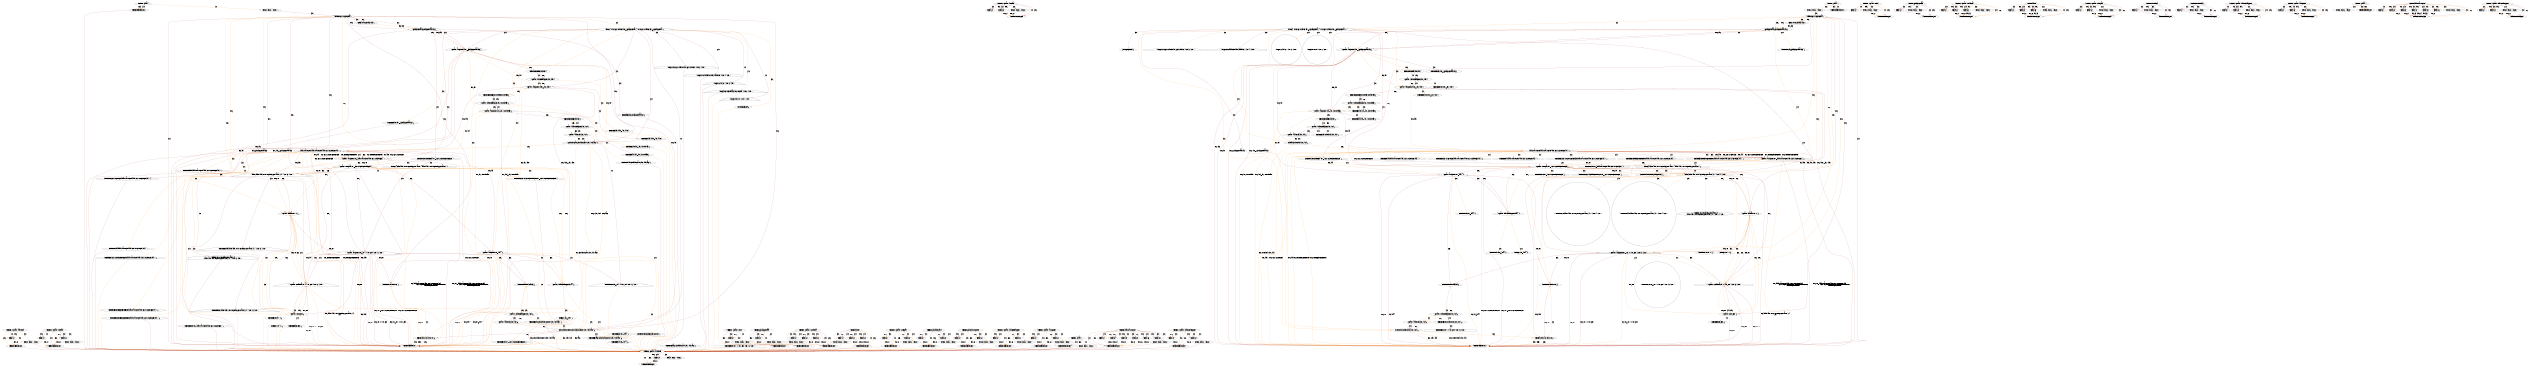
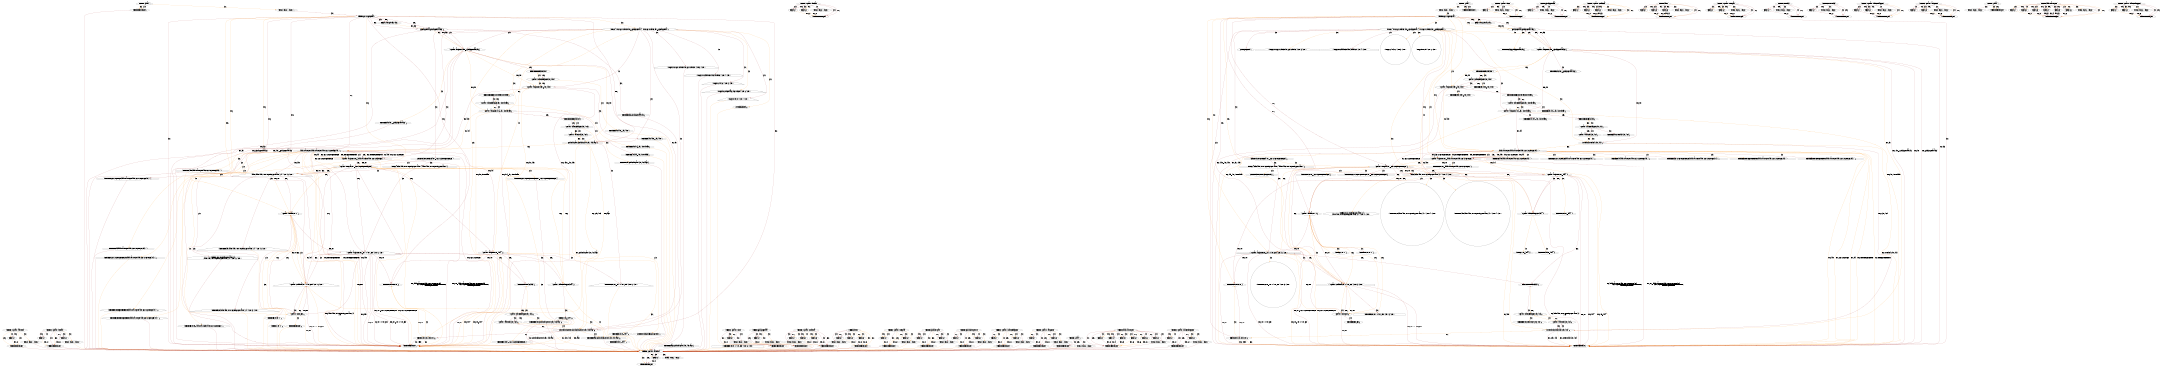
none -> (1878, 250)
(1450, 326) -> (1362, 299)
